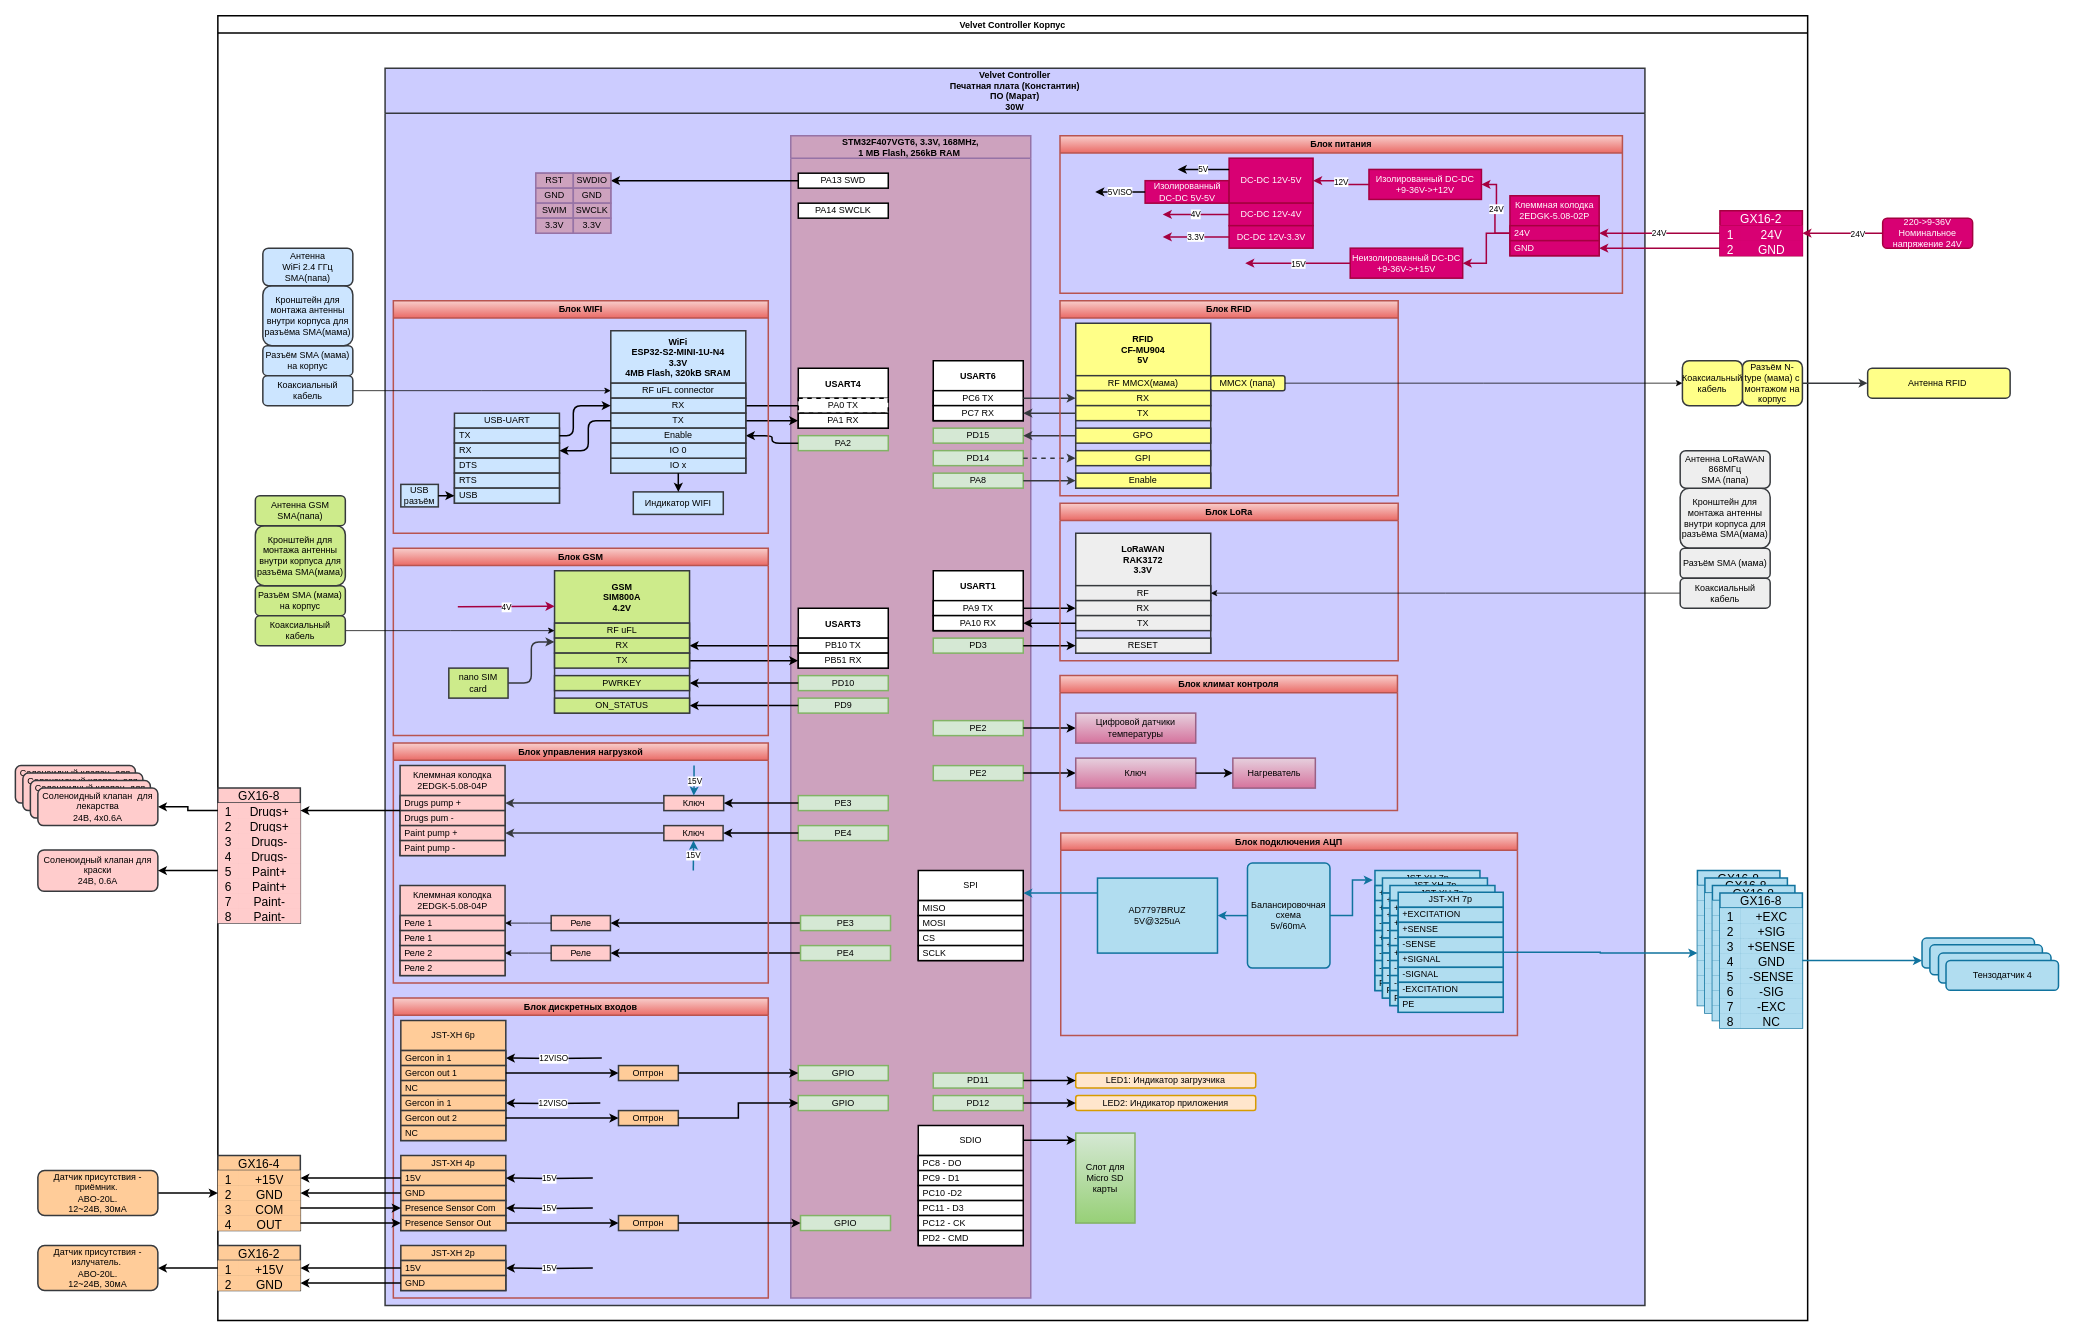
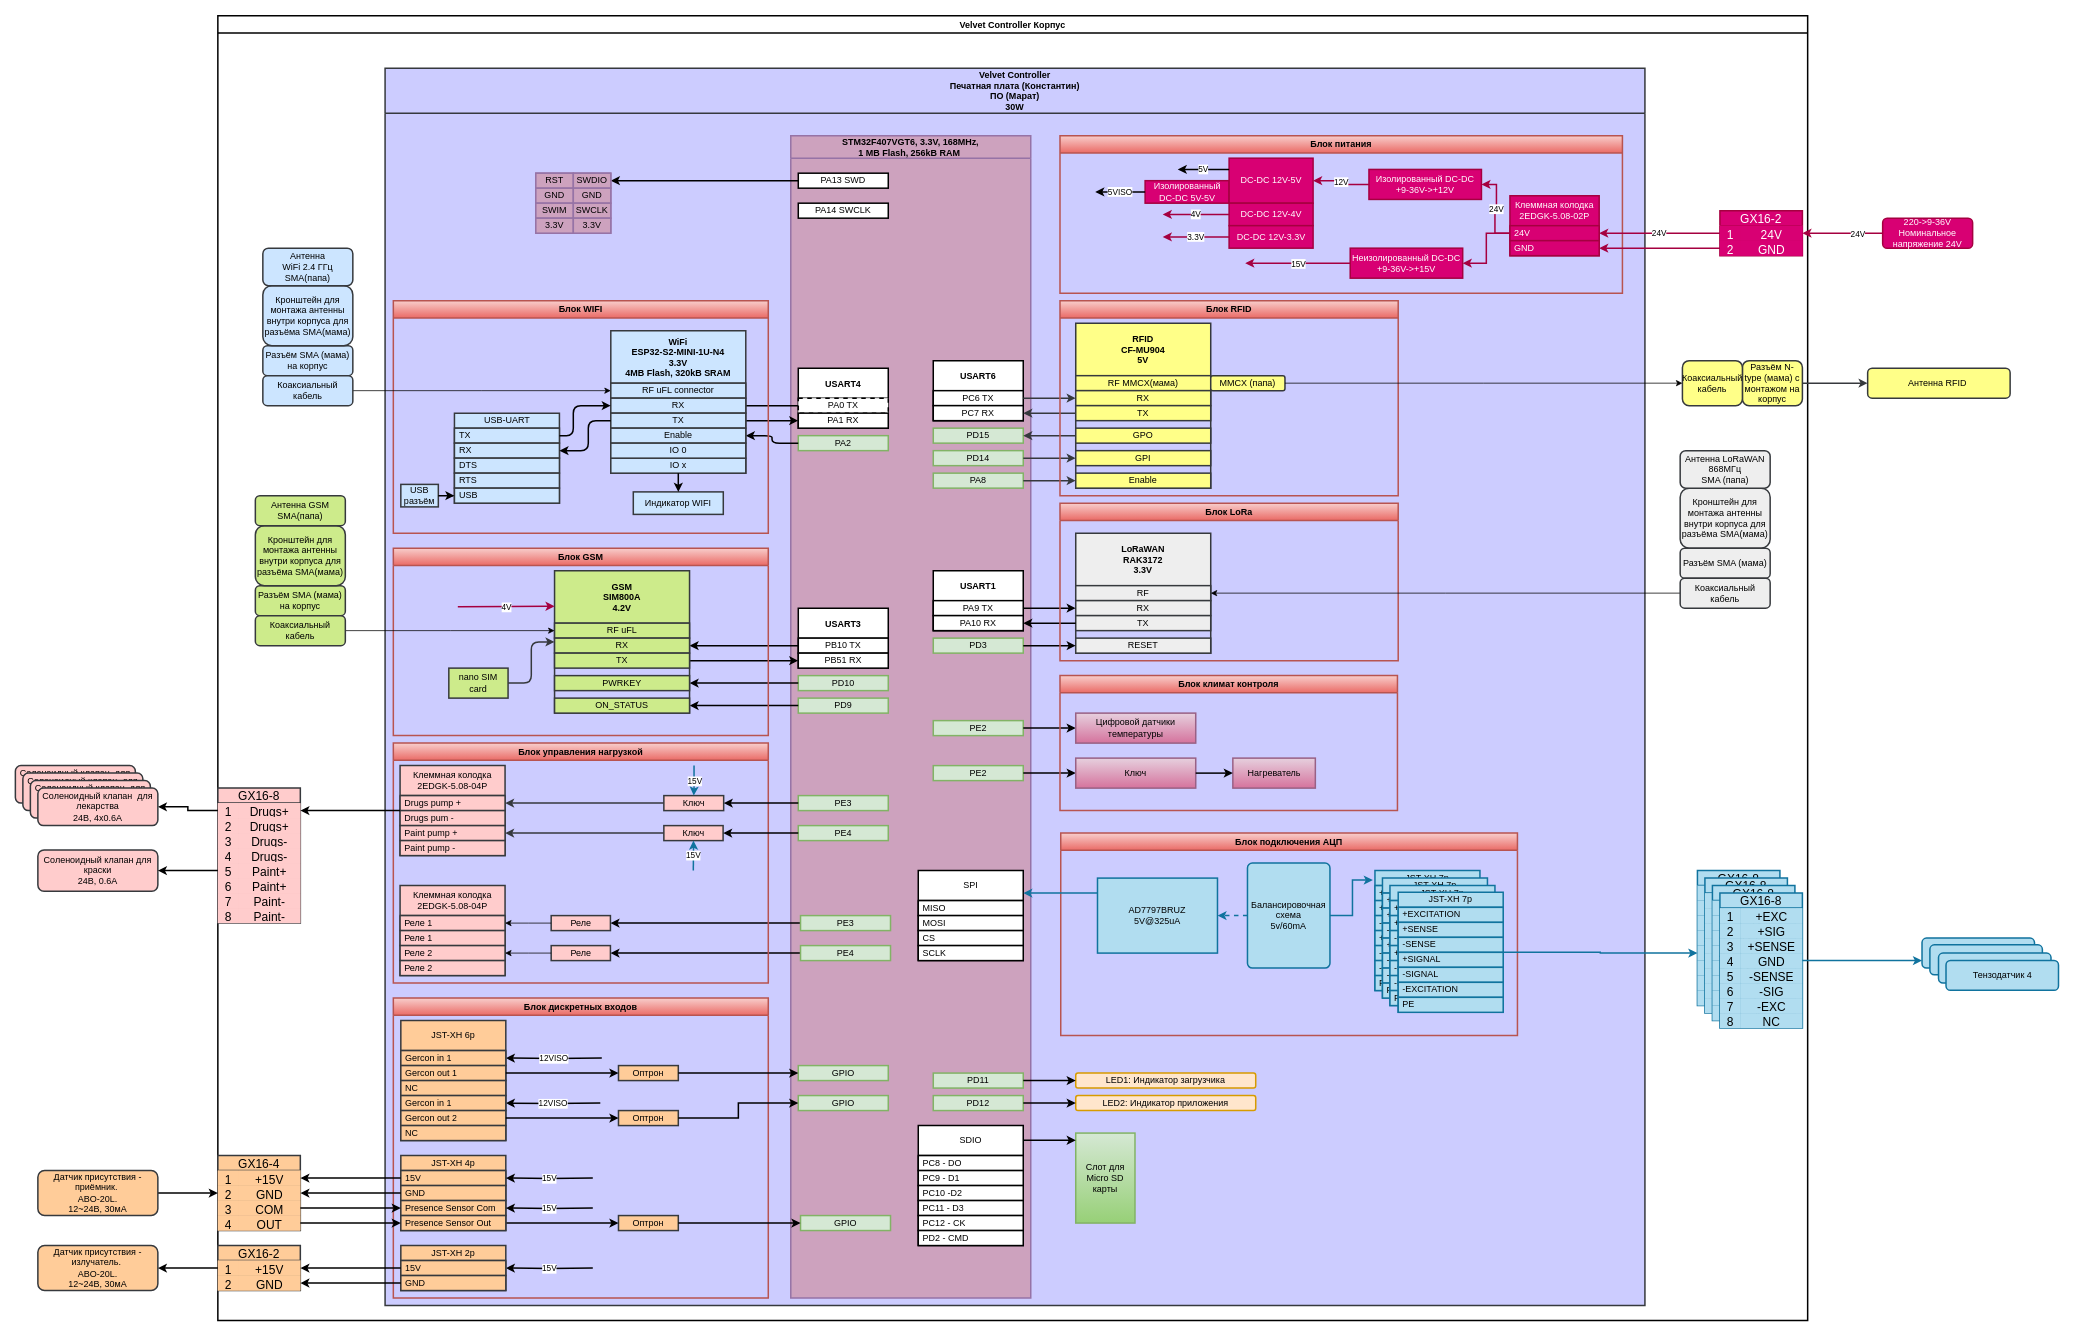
(1048, 458) -> (1048, 458)
(1235, 915) -> (1235, 915)
